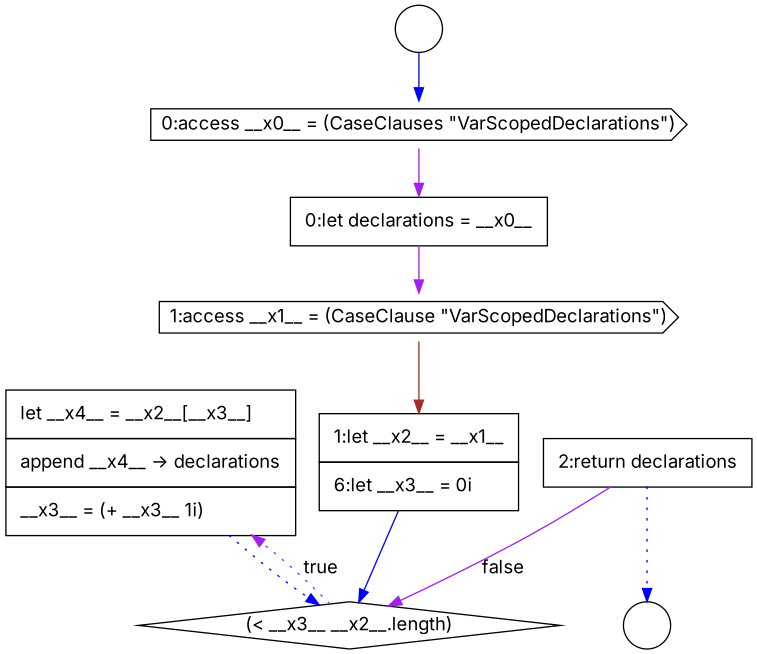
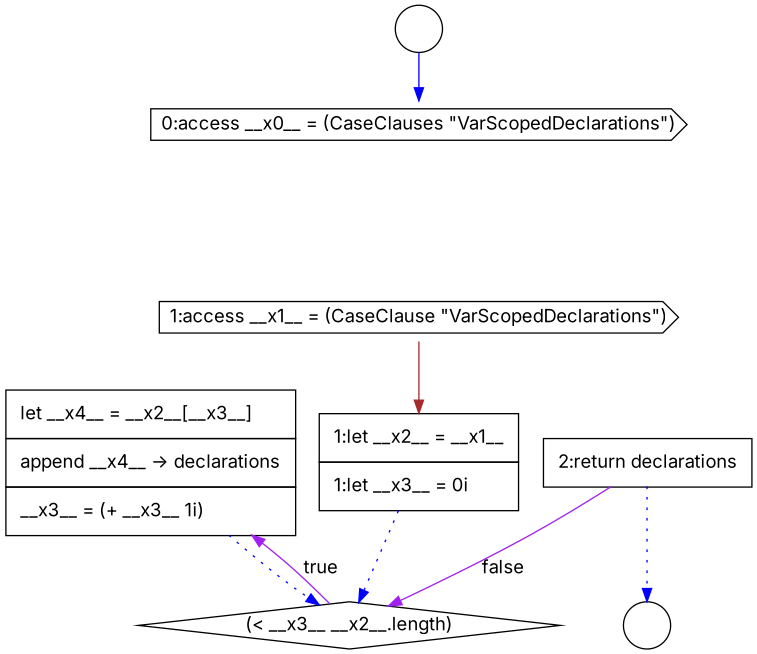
(419, 221) -> none
(403, 486) -> (401, 486)
(381, 550) -> (381, 550)
(297, 572) -> (297, 572)
